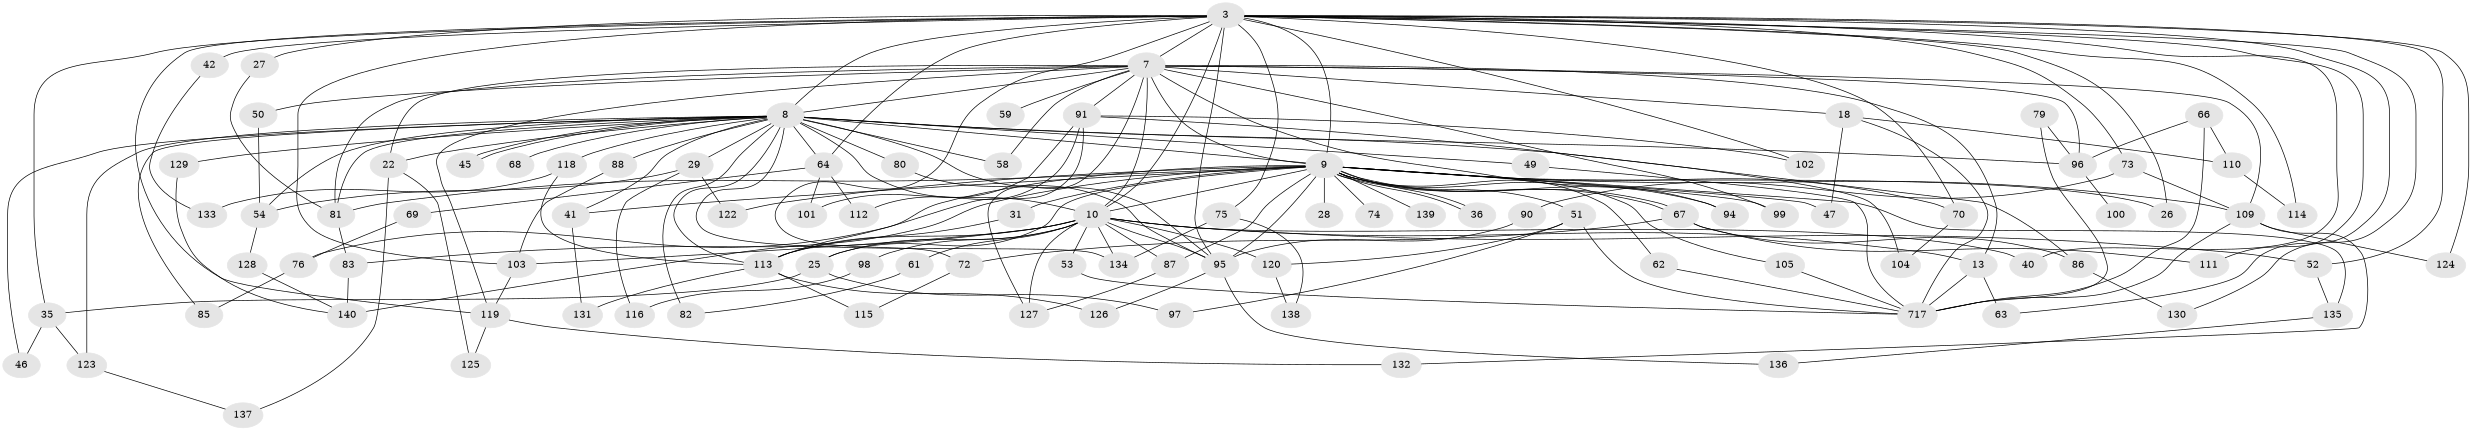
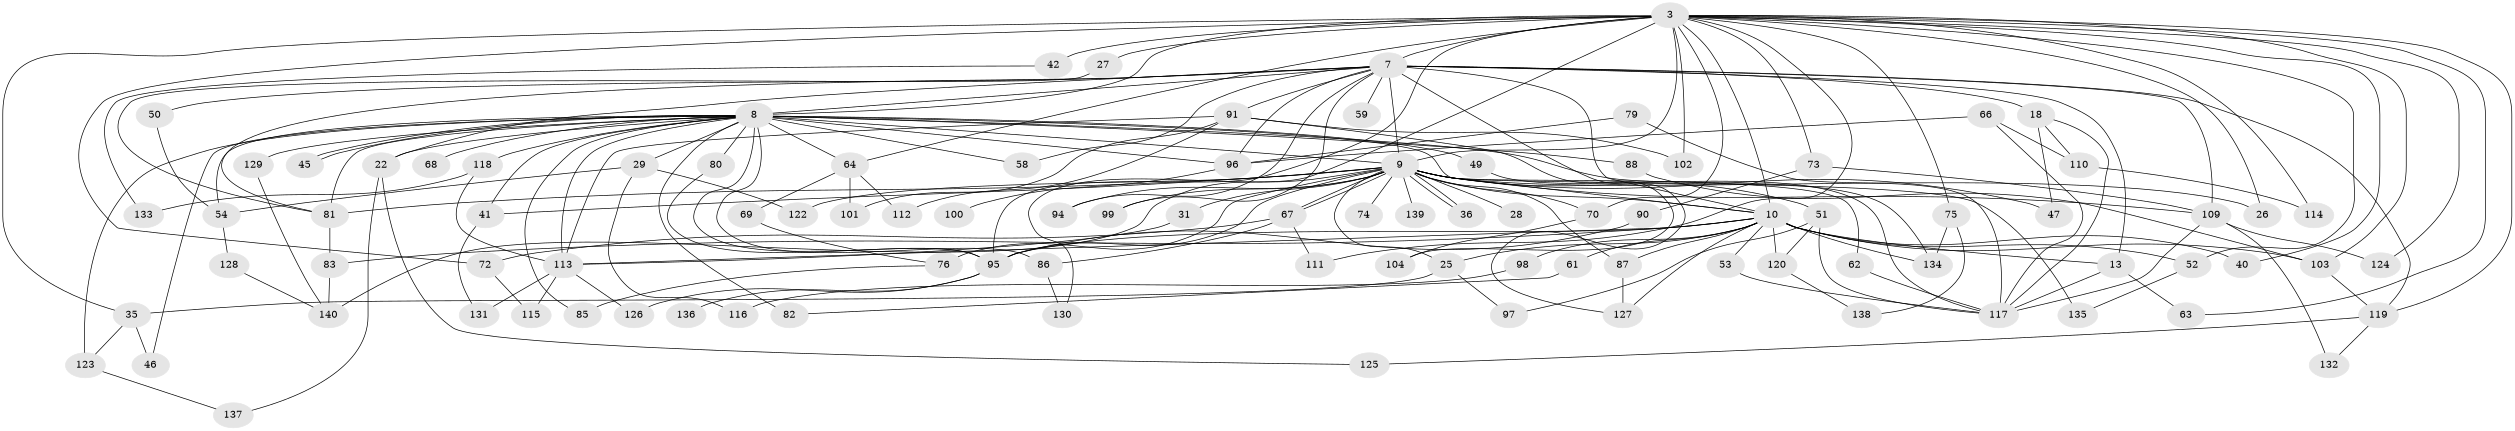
(1785, 265) -> none
(1917, 315) -> (1999, 315)
(2133, 334) -> none
